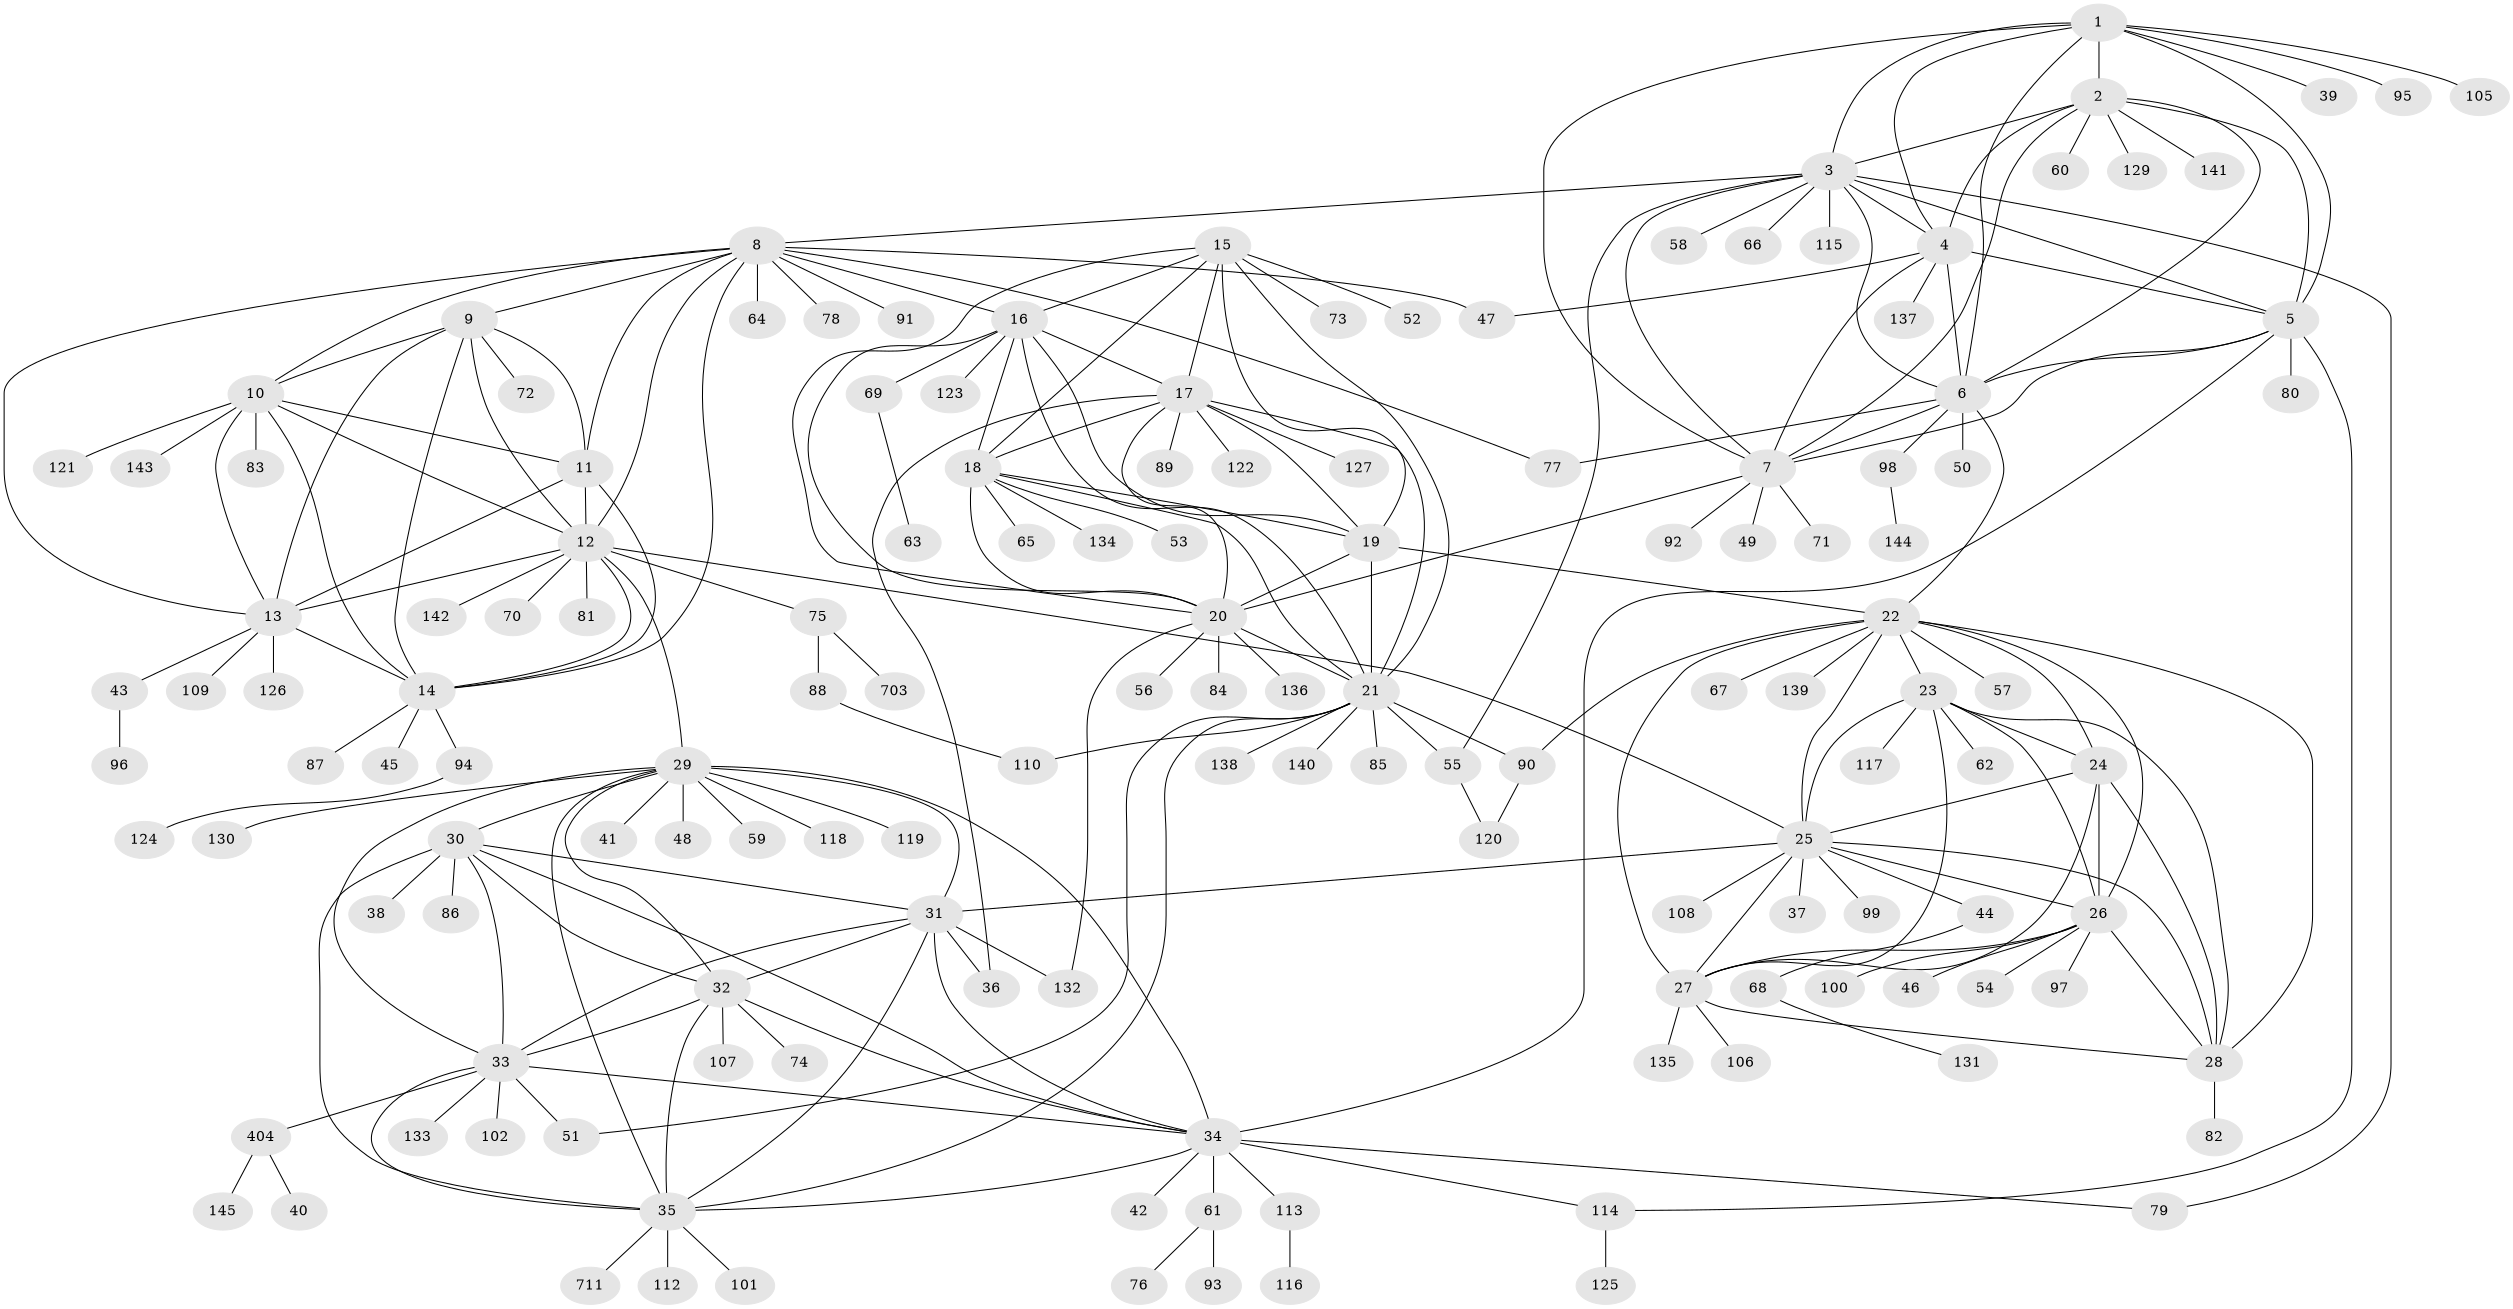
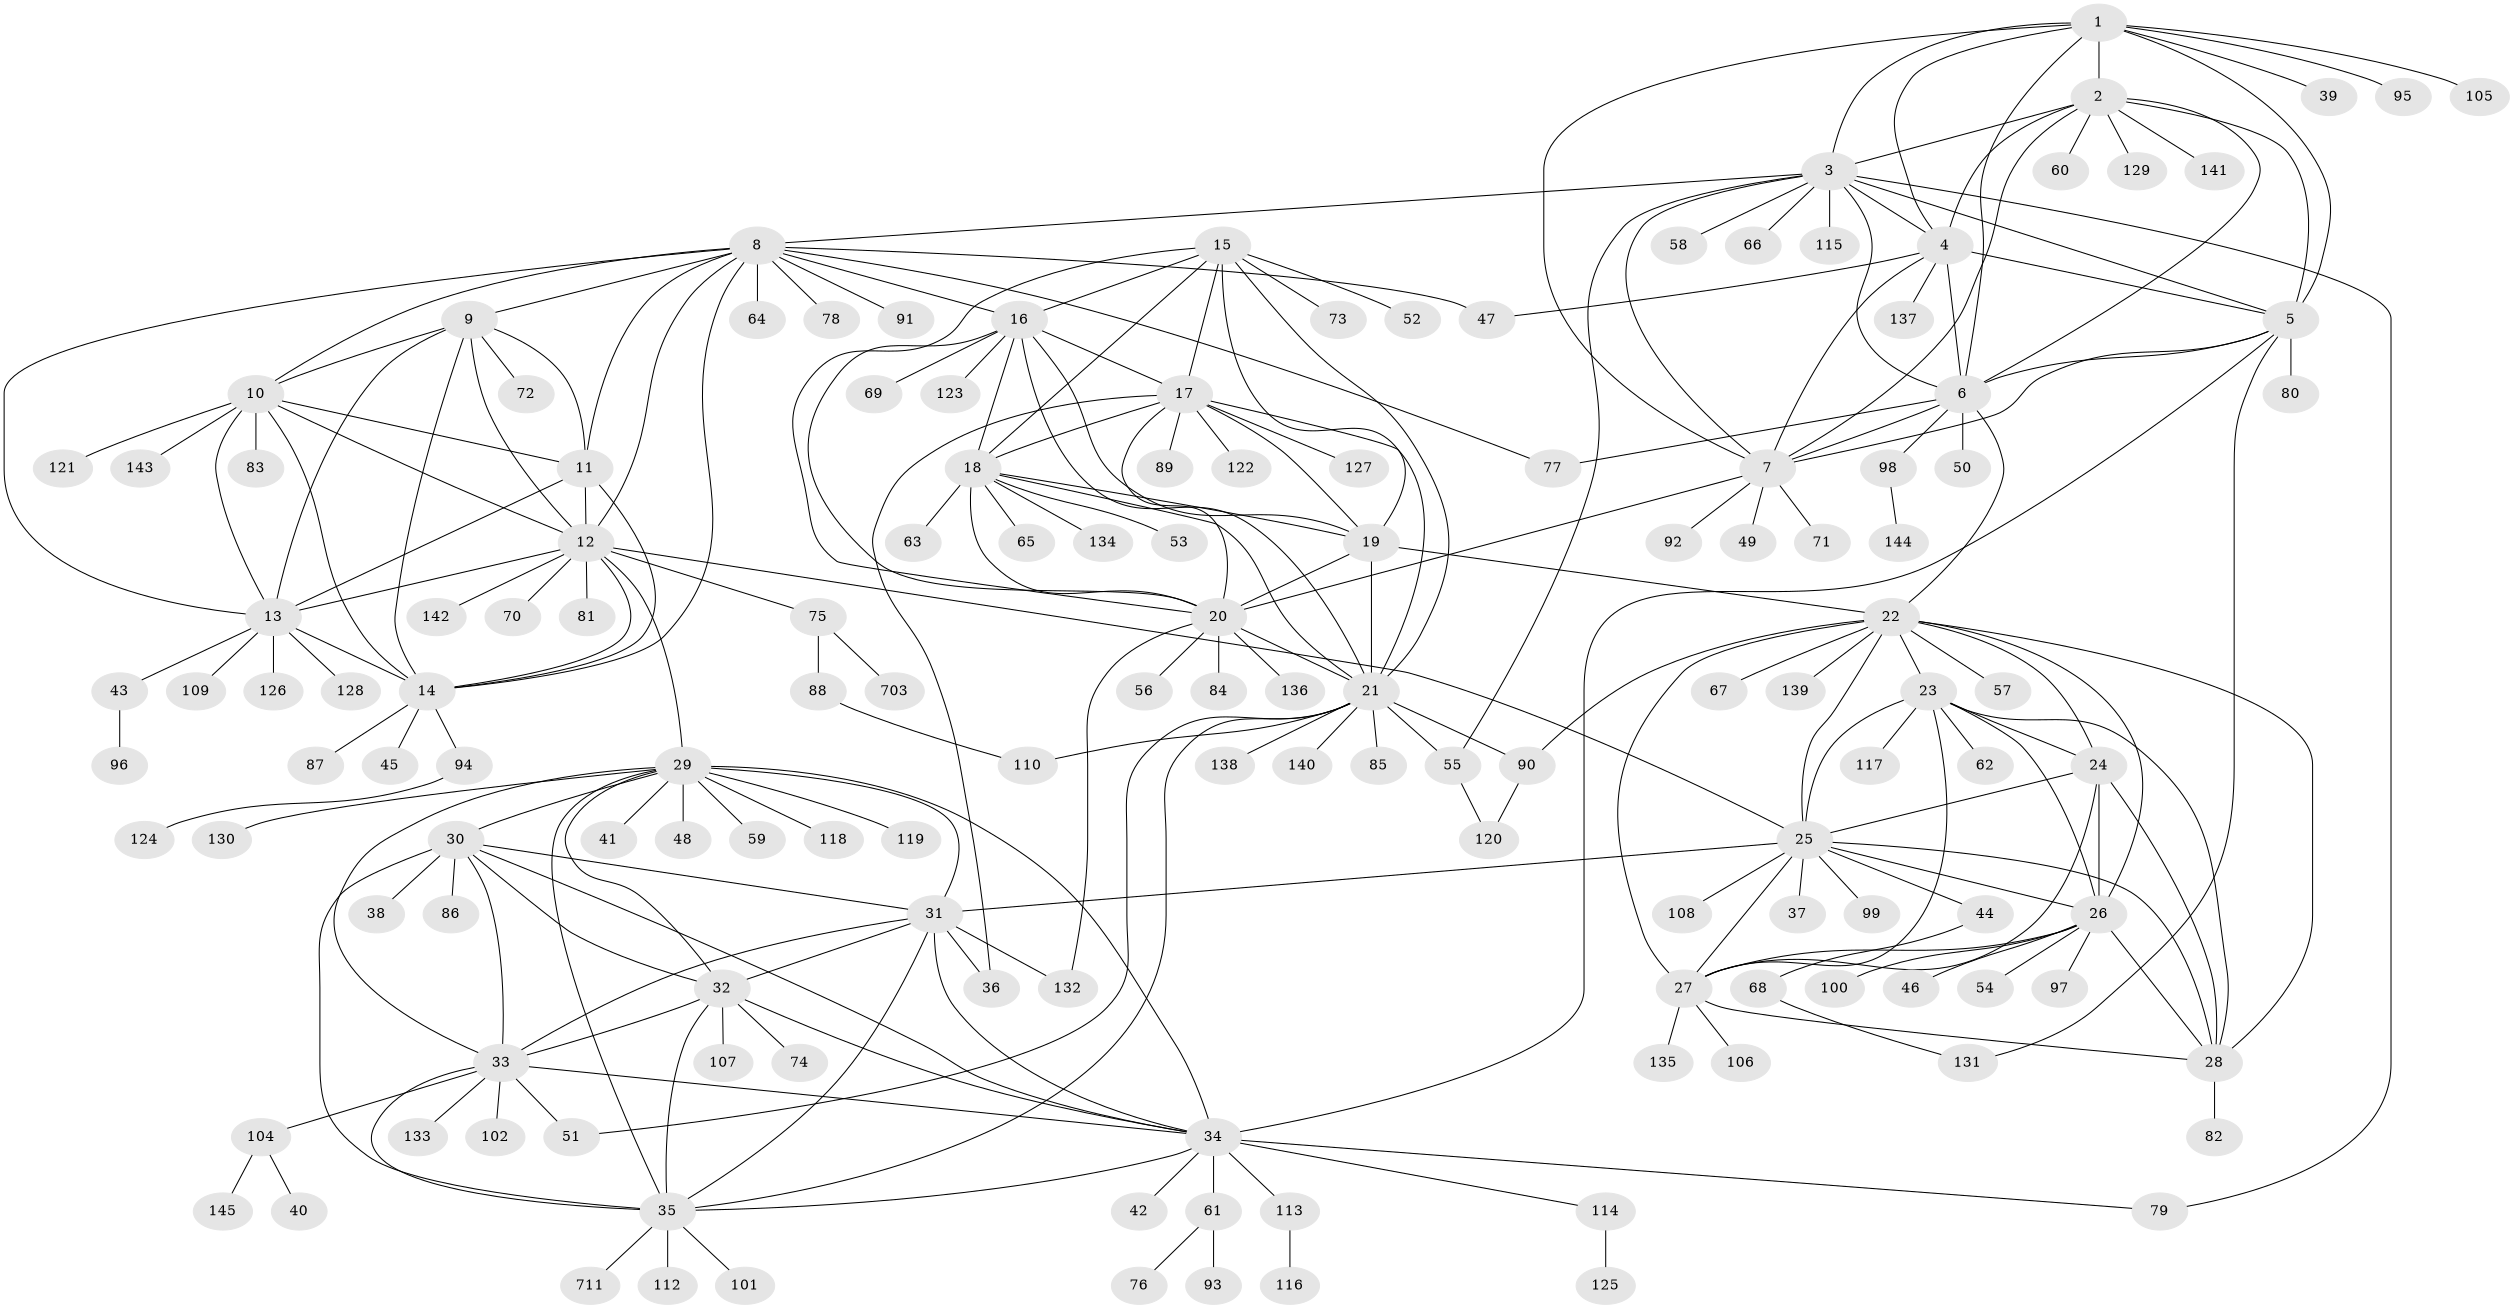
(894, 469) -> (943, 506)
none -> (351, 691)
(2350, 1079) -> (2234, 748)
(261, 1137) -> (261, 1137)
